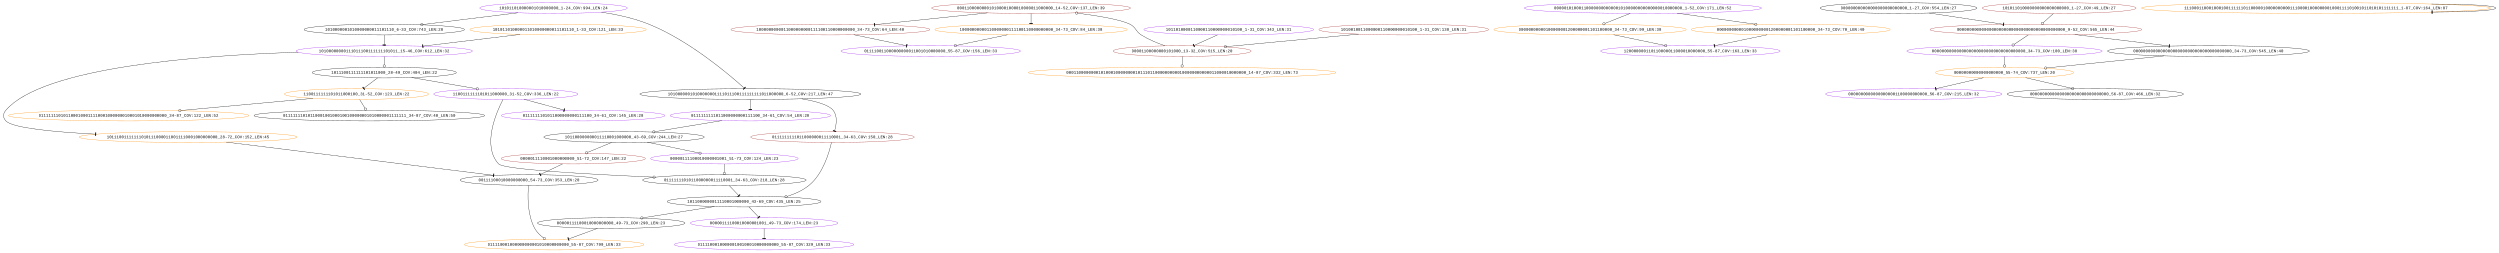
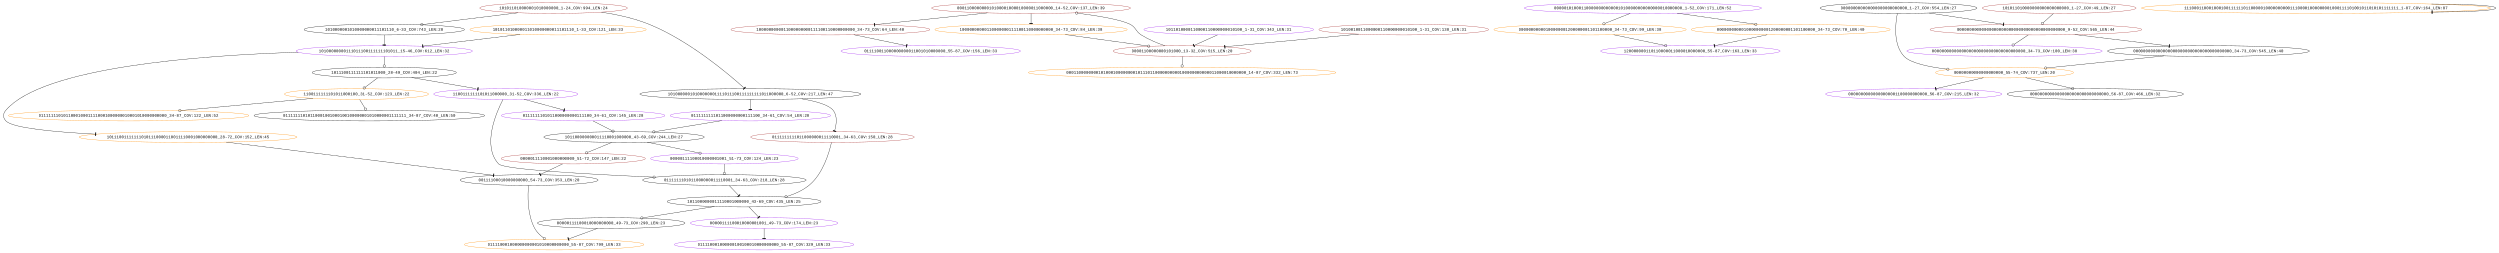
(554, 8) -> (554, 8)
(982, 40) -> (1106, 40)
(1292, 40) -> (1292, 40)
(2005, 61) -> (1904, 56)
(371, 83) -> (371, 83)
(444, 83) -> (444, 83)
none -> (602, 126)
